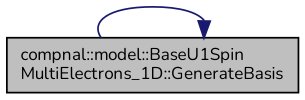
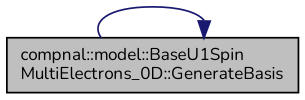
(153, 65) -> (153, 65)
